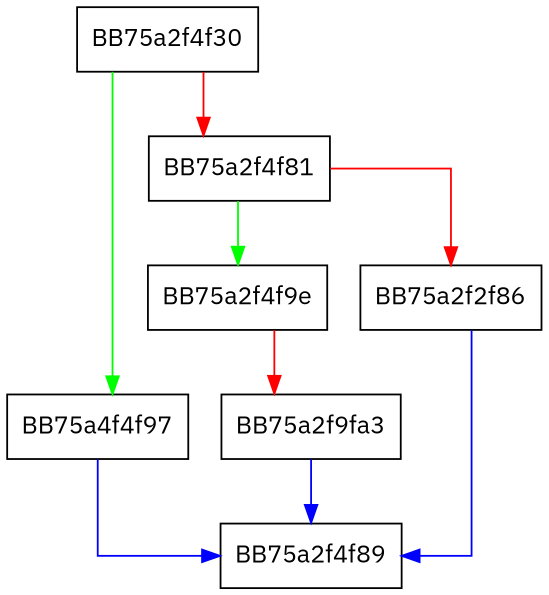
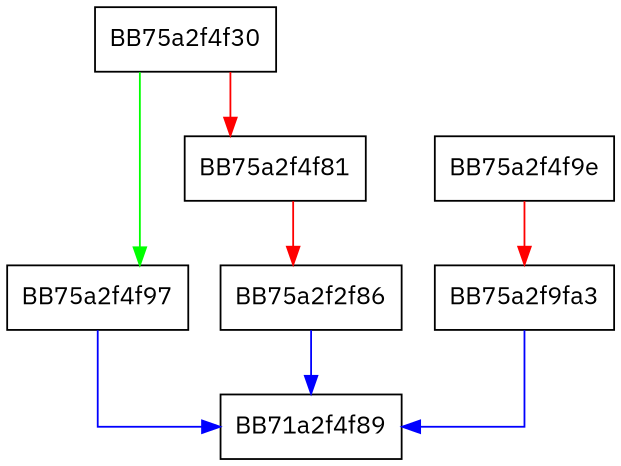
(238, 224) -> none
(98, 427) -> (98, 298)
(311, 556) -> (311, 427)
